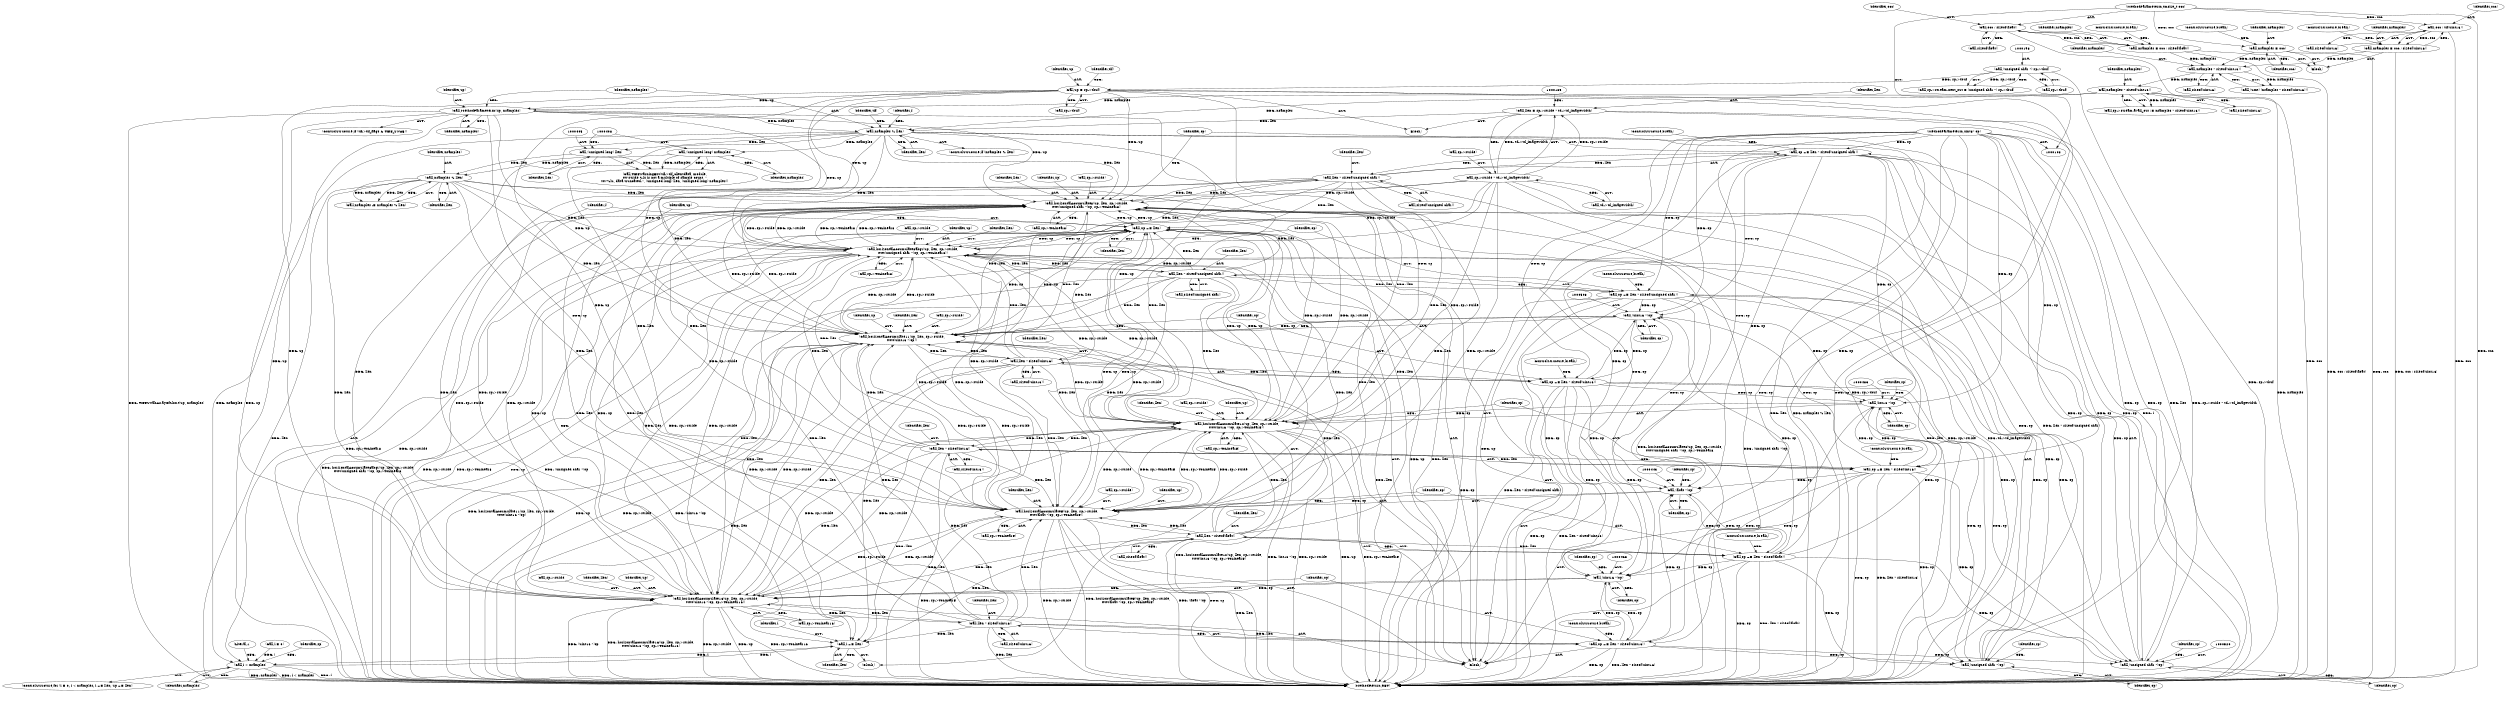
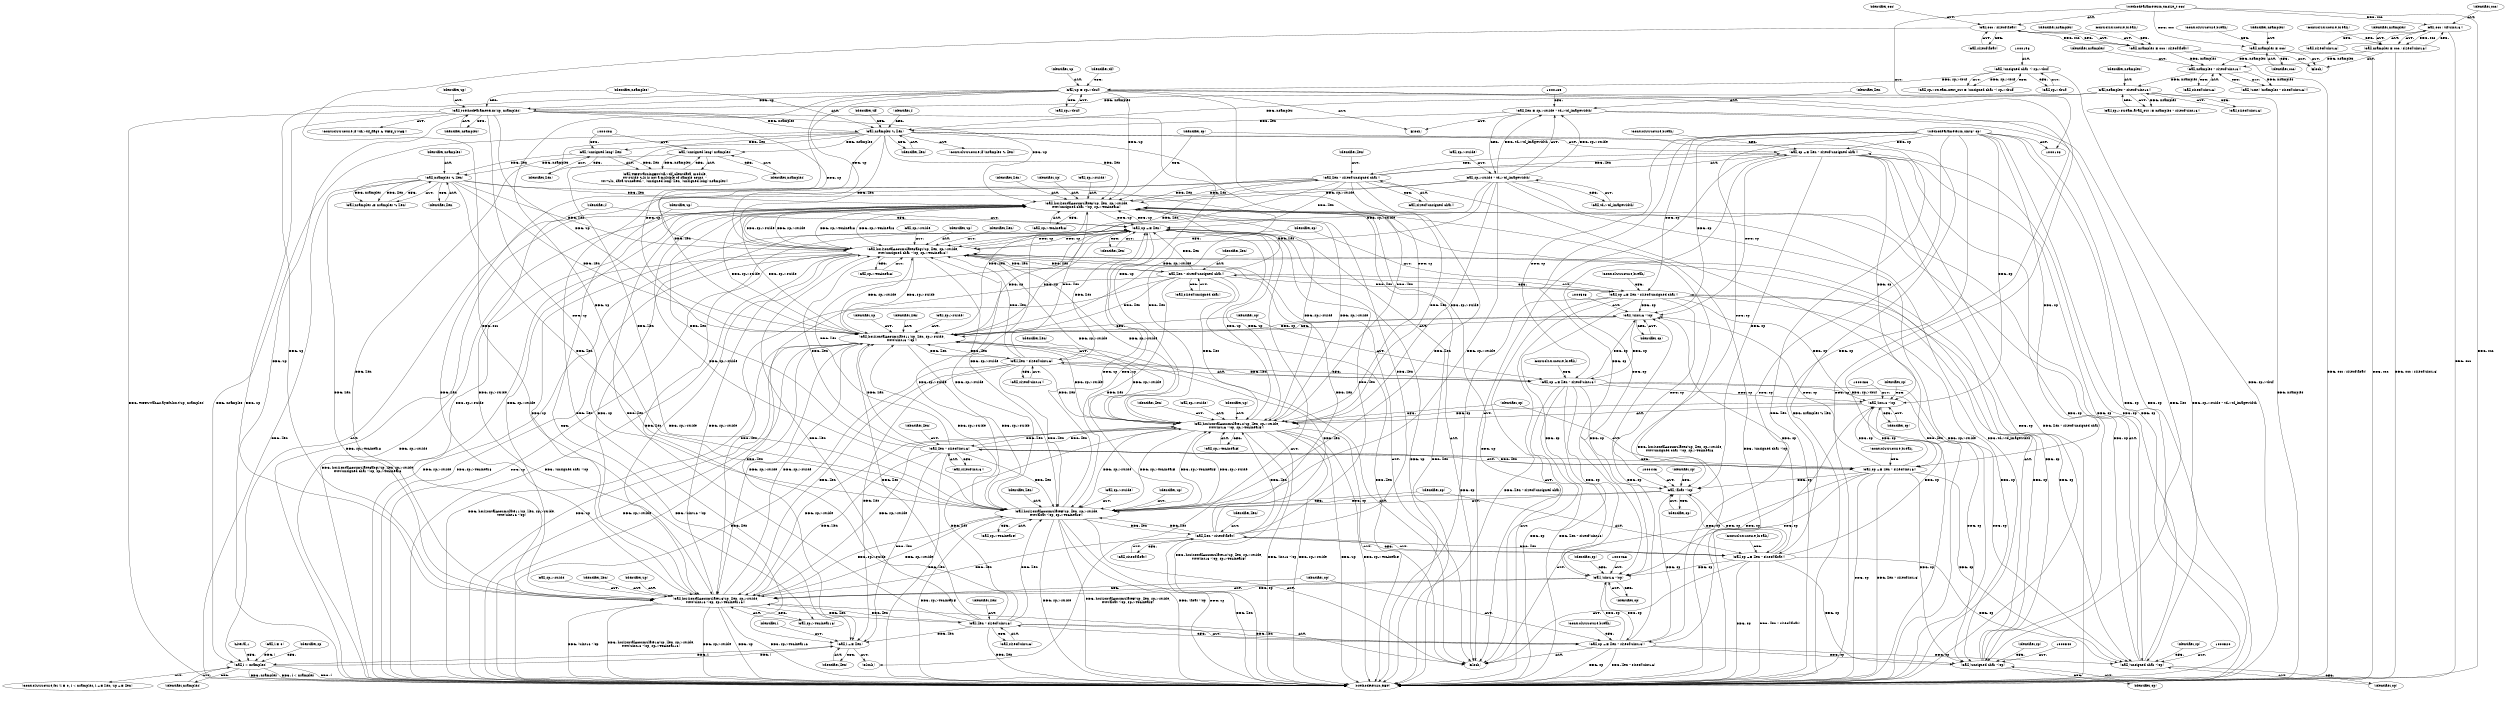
(575, 132) -> none
(2148, 413) -> (2148, 413)
(1030, 562) -> none
none -> (2064, 644)
(2307, 649) -> (725, 58)
